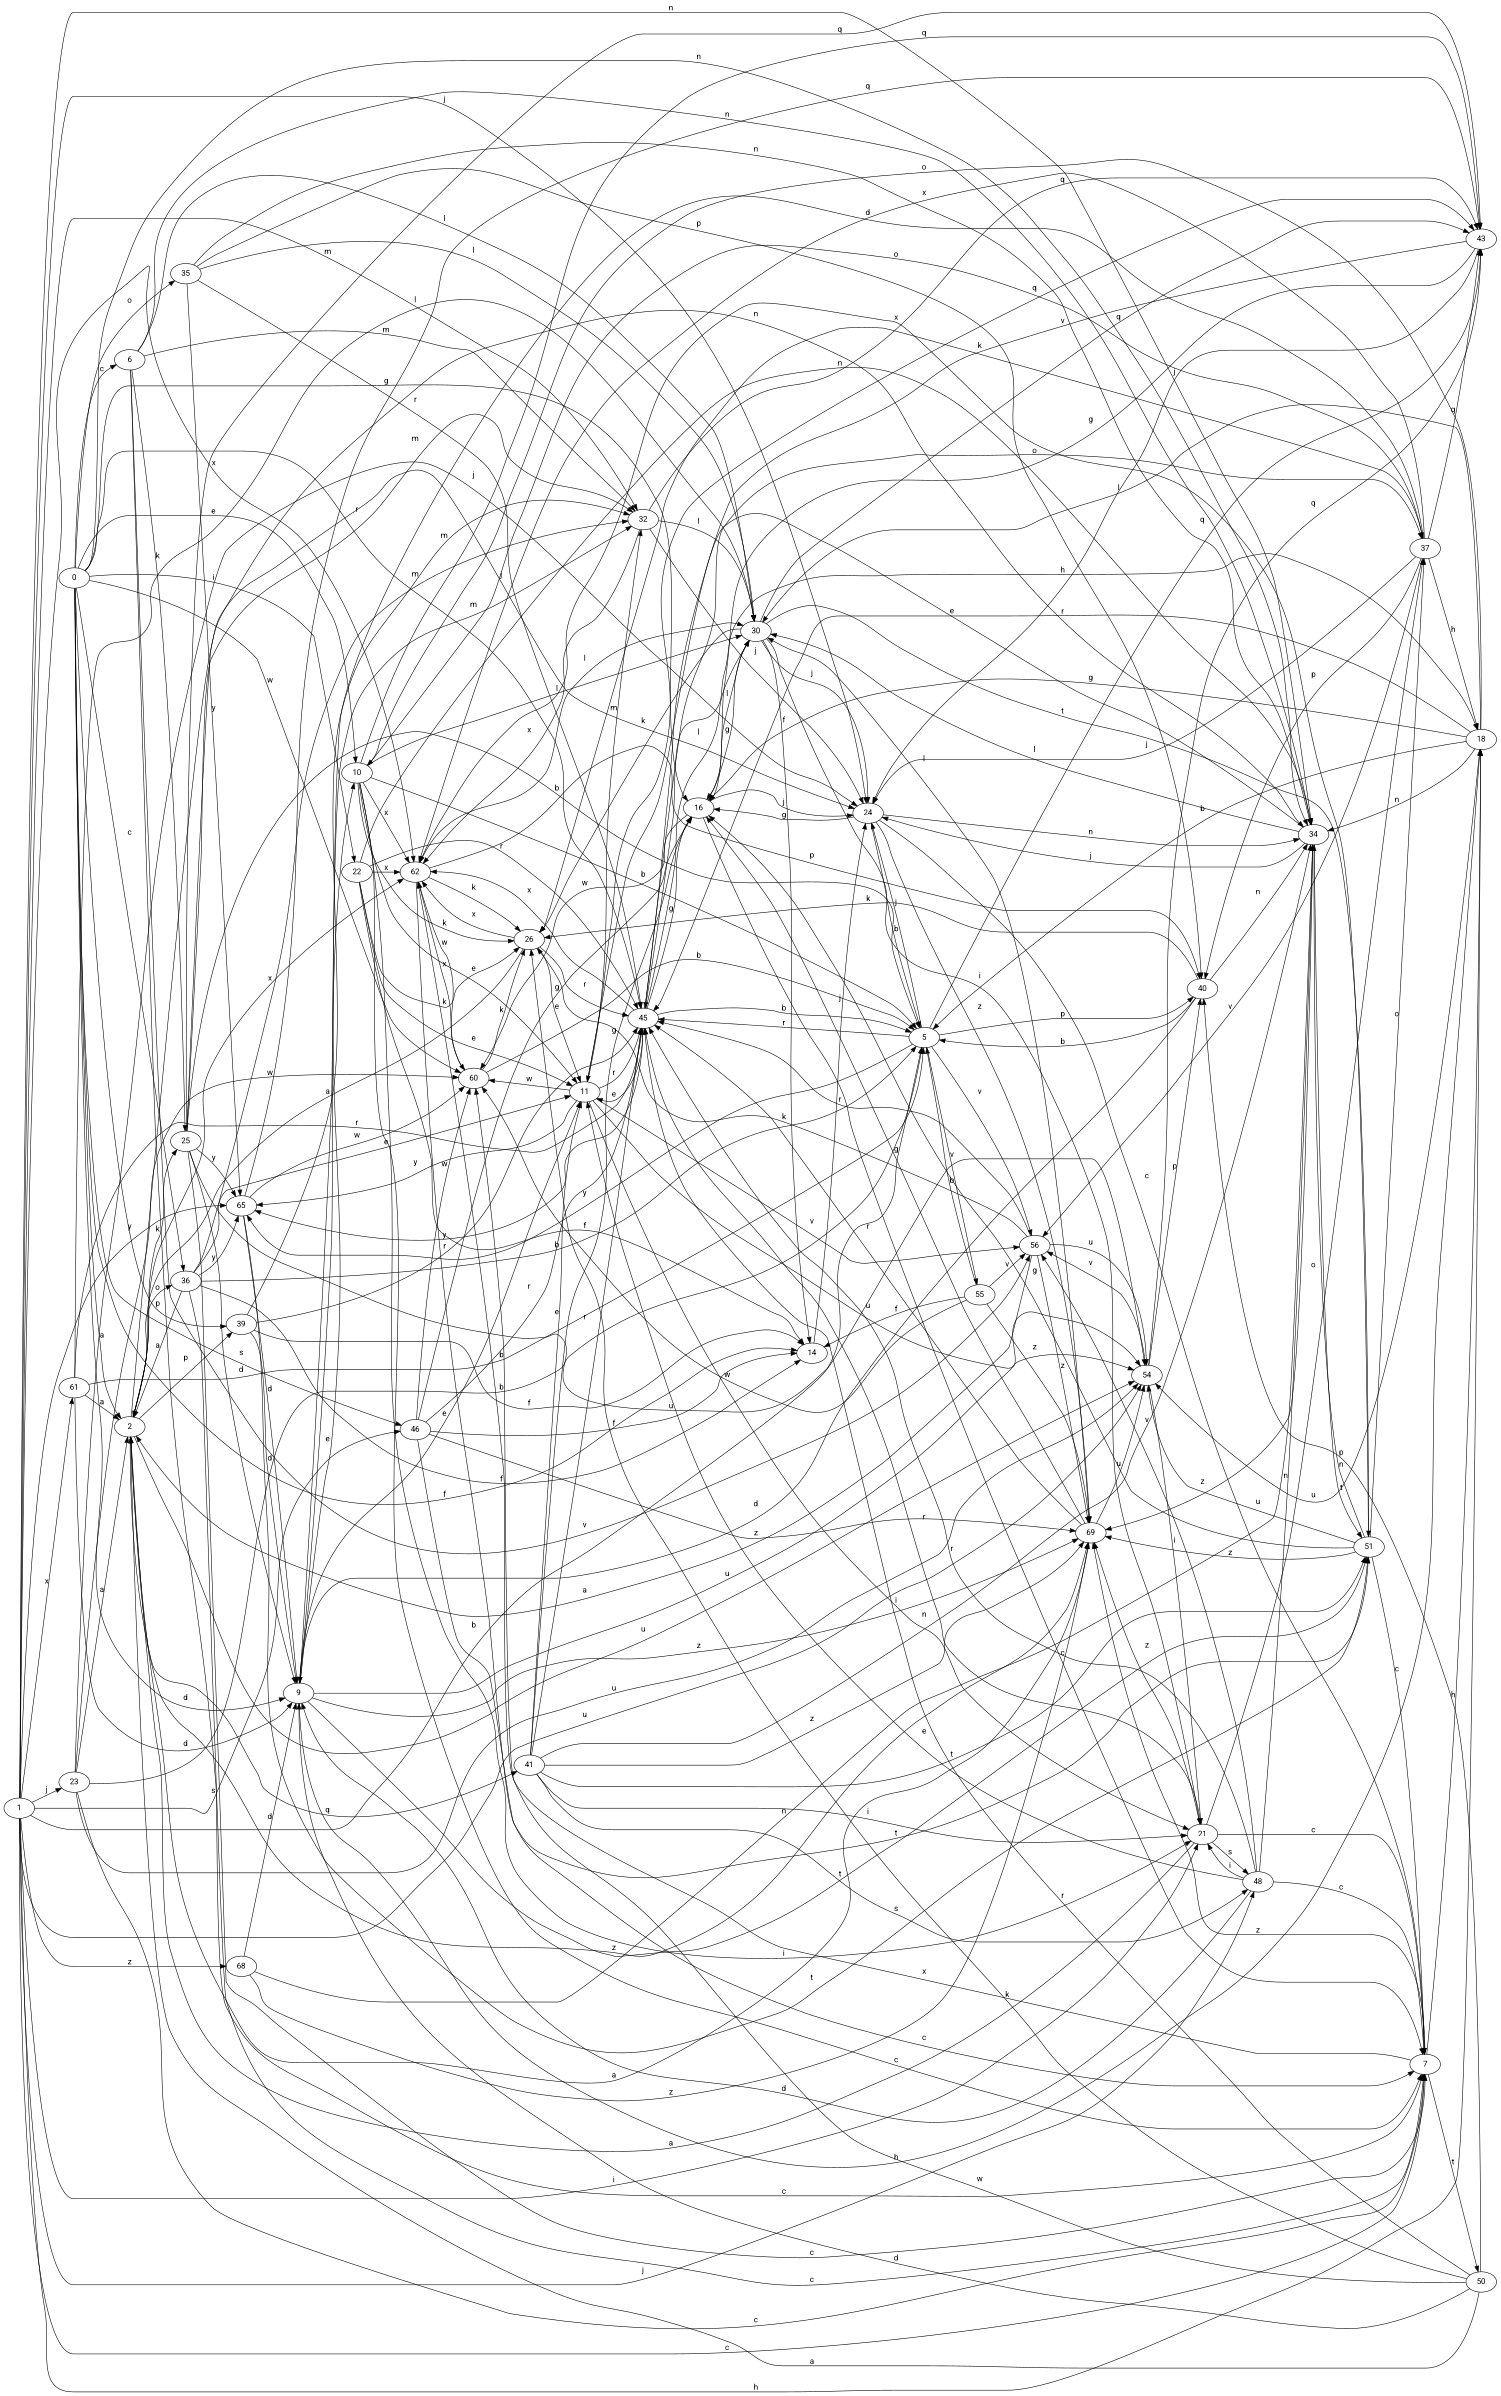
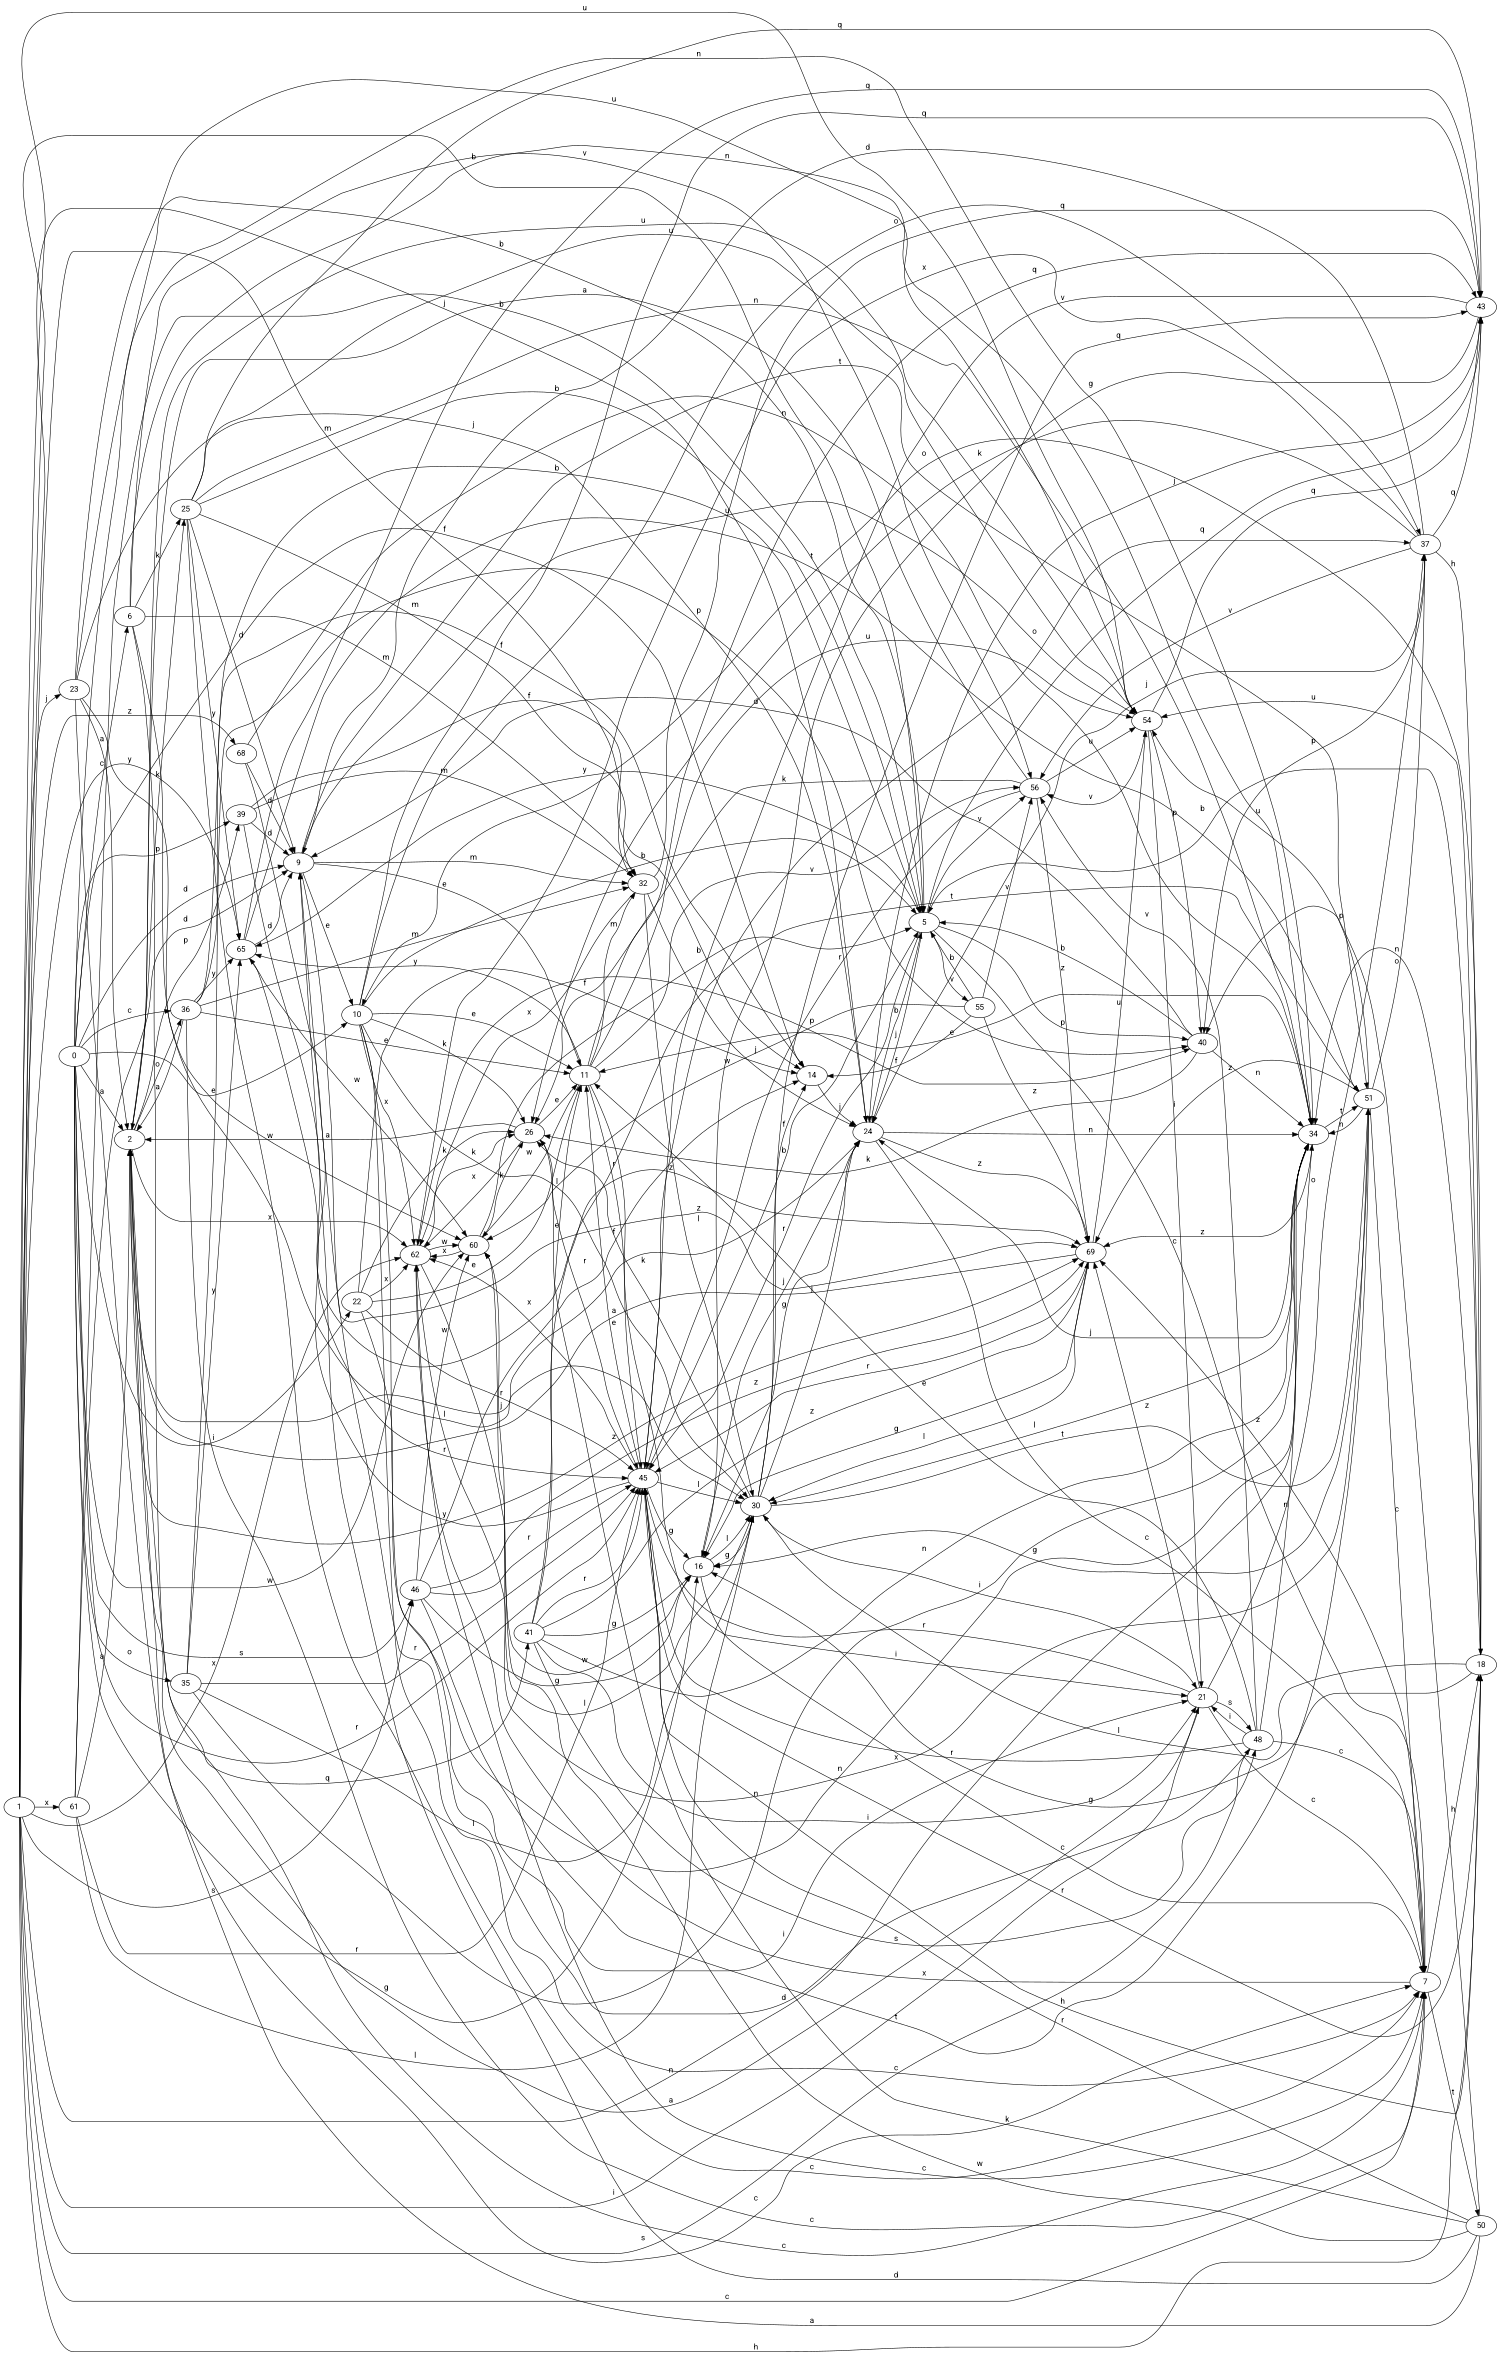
none -> (1209, 1344)
(1261, 1960) -> none
(643, 2270) -> (643, 2238)
